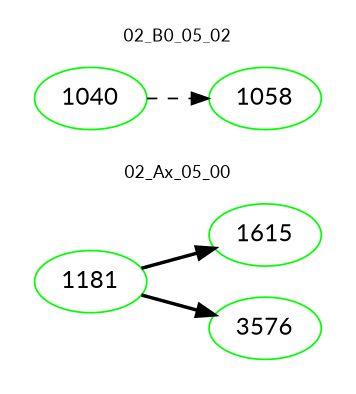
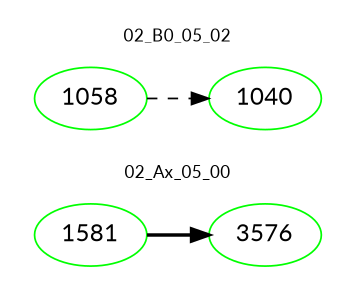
(169, 98) -> (169, 98)
(265, 235) -> none
(91, 282) -> (91, 235)
